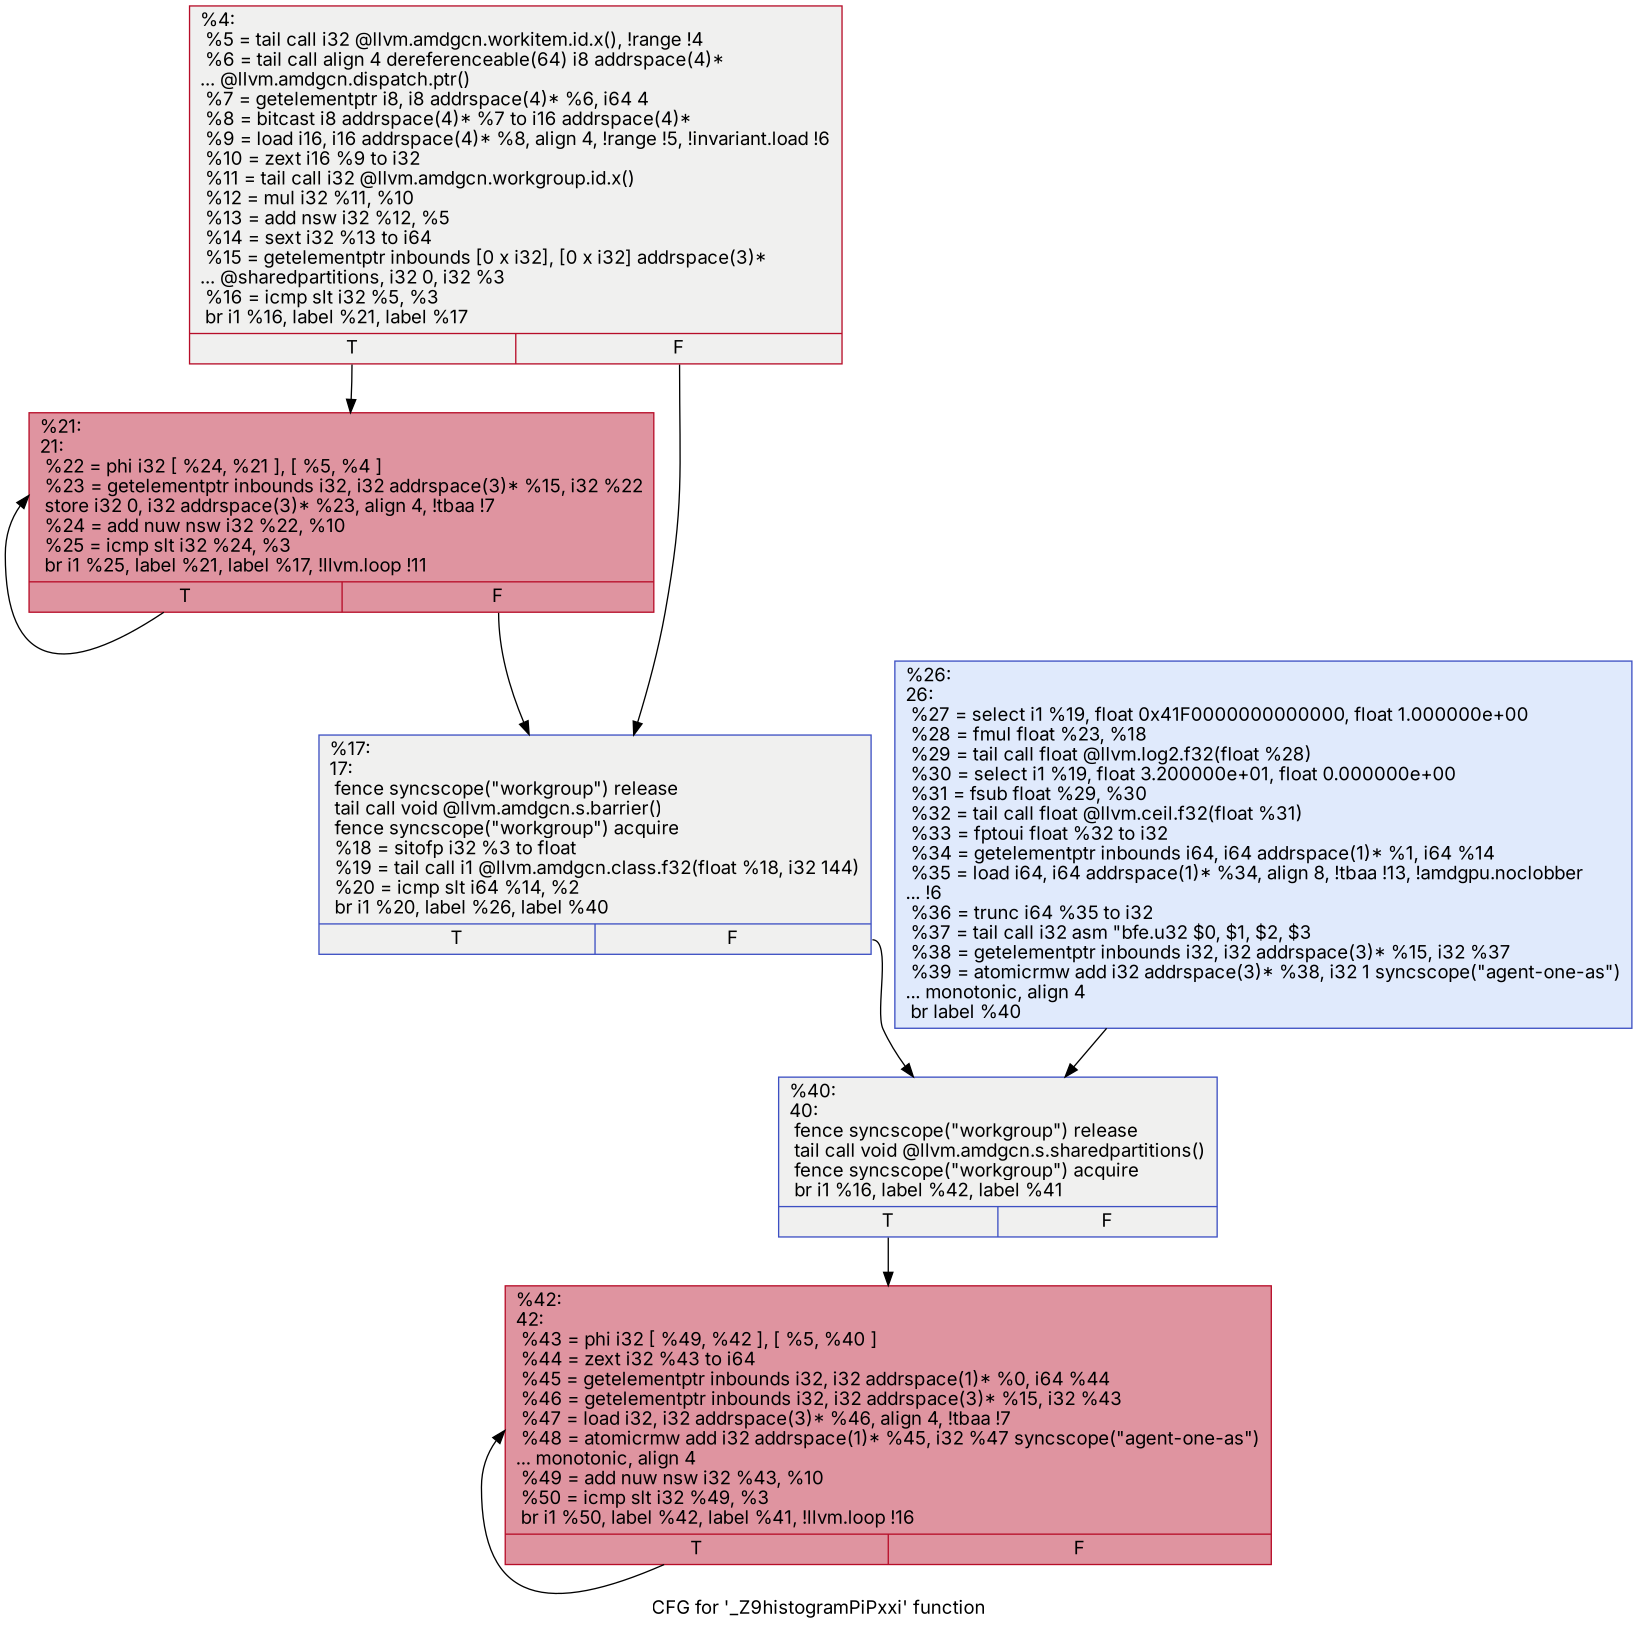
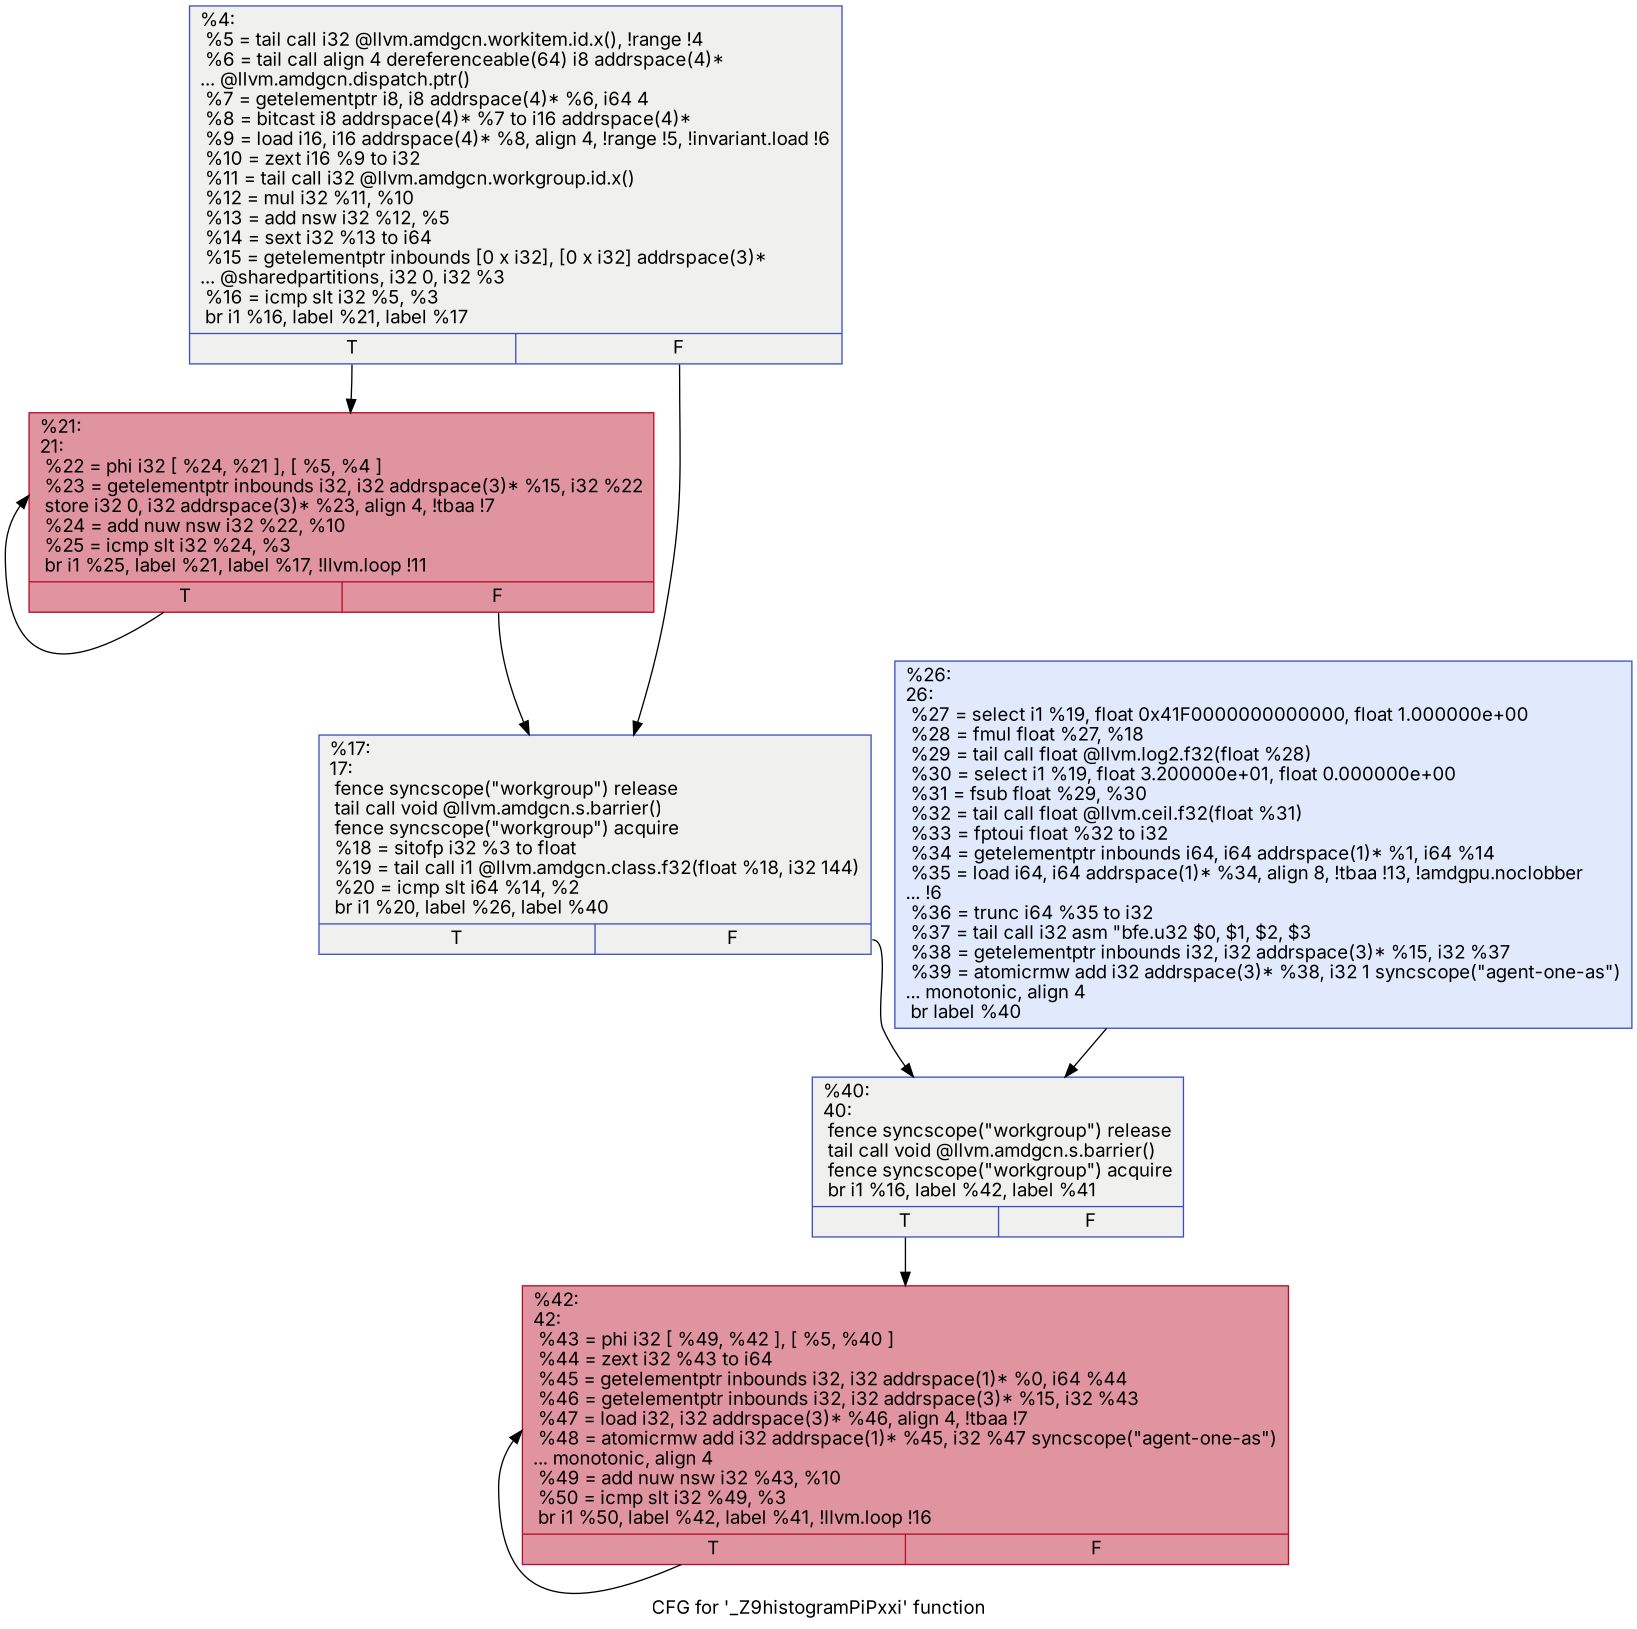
(516, 185) -> (516, 185)
(1027, 735) -> (1025, 735)
(998, 1151) -> (990, 1151)
